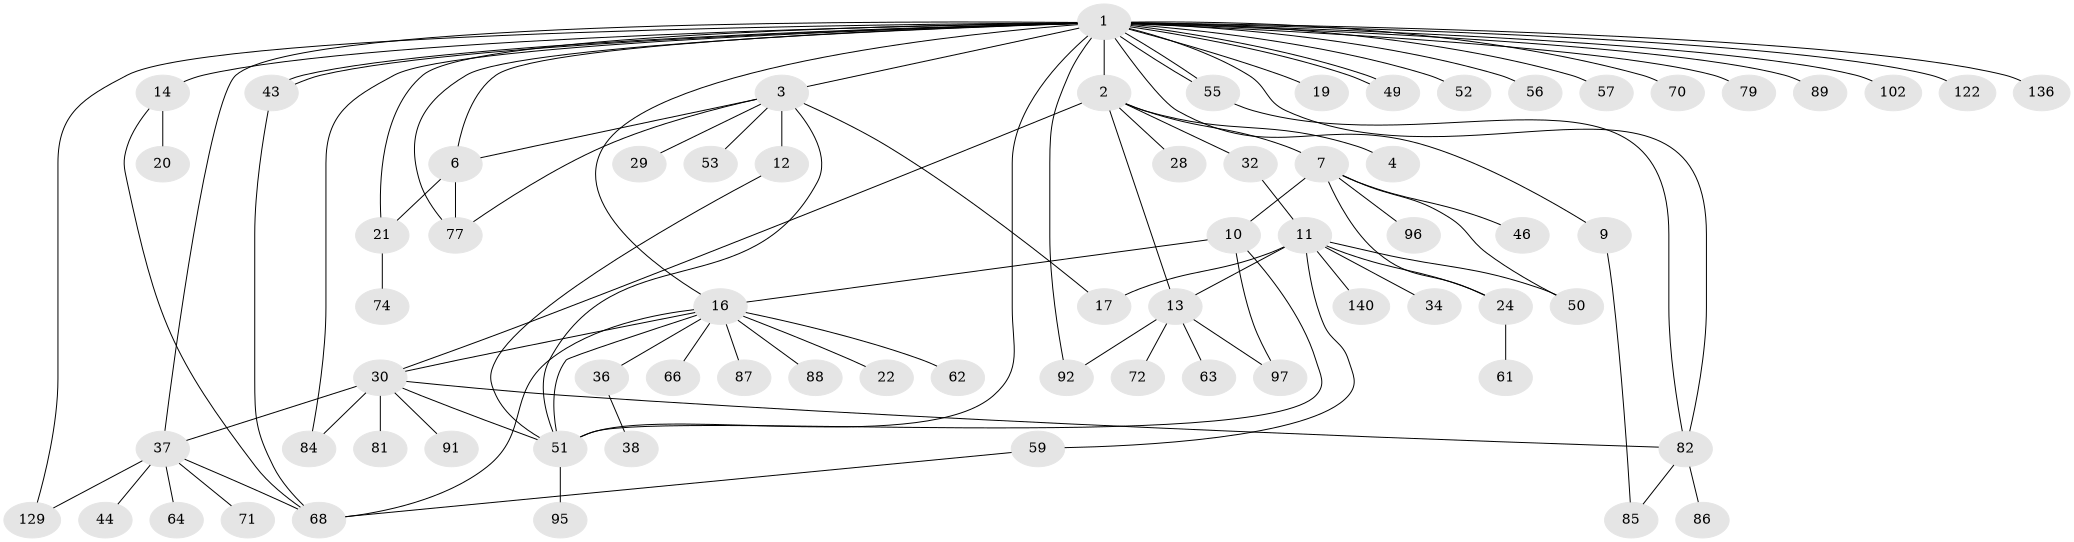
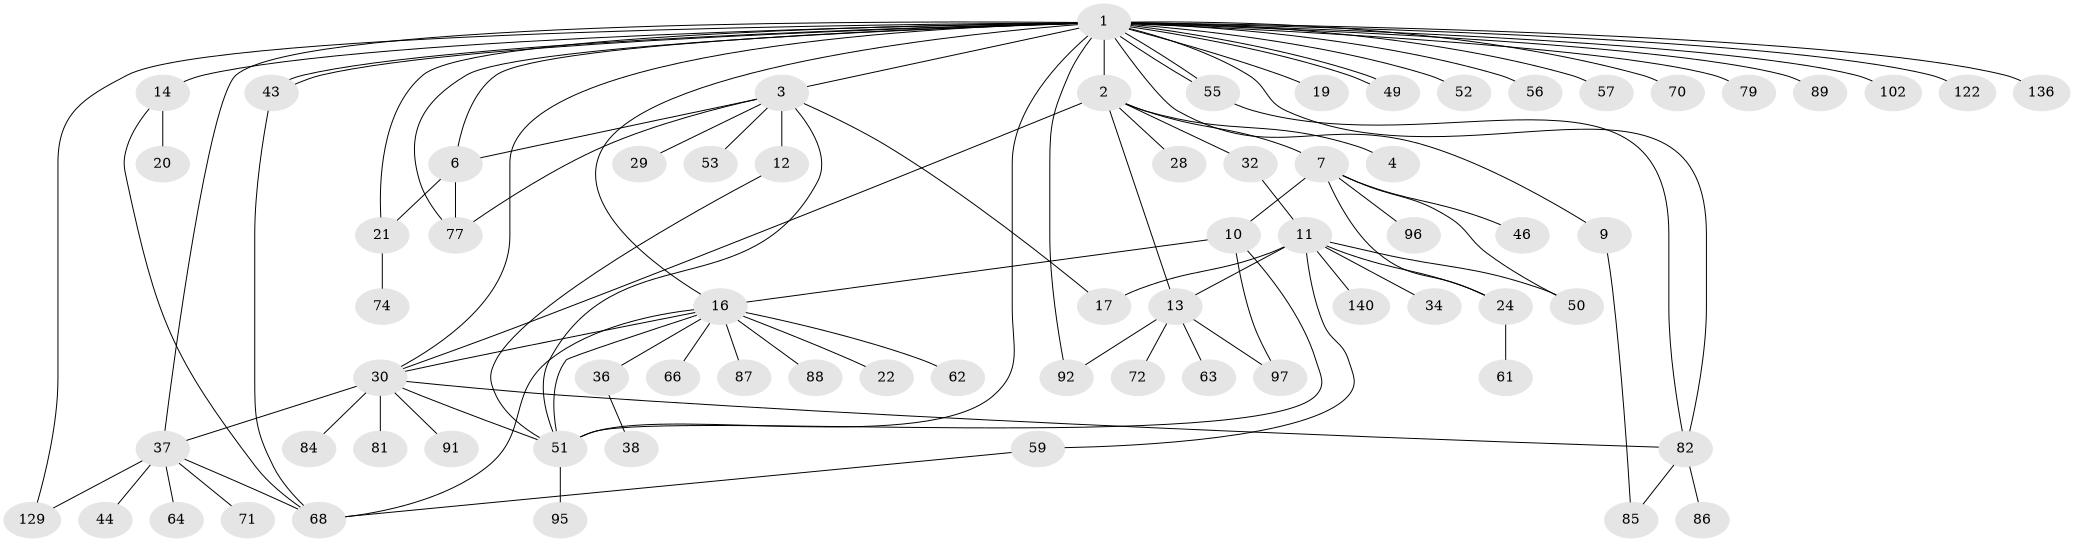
(408, 71) -> (652, 70)
